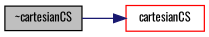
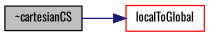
(165, 18) -> (165, 18)
